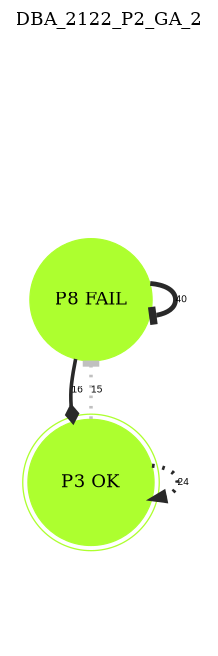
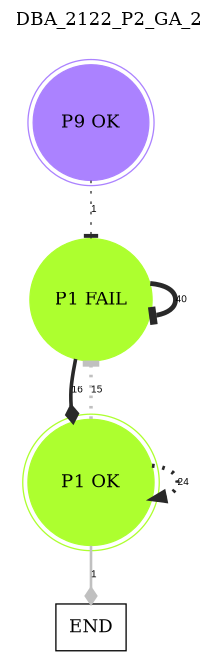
none -> (91, 123)
(91, 300) -> (91, 300)
(91, 482) -> (91, 482)
none -> (91, 627)
